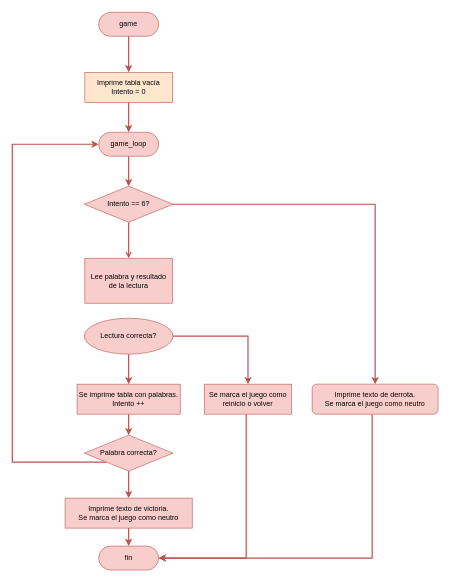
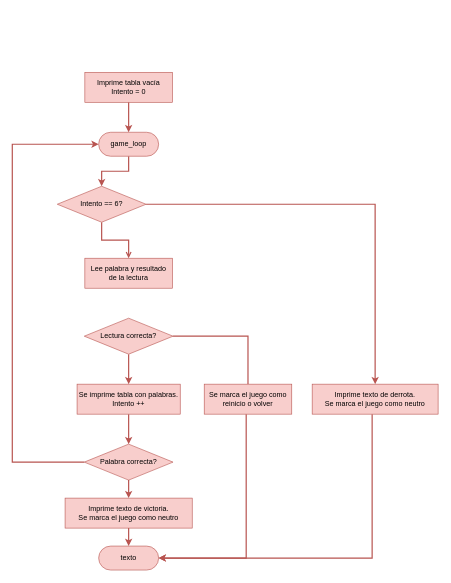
(129, 24) -> none
(129, 51) -> none
(129, 87) -> (129, 87)
(129, 204) -> (102, 204)
(129, 281) -> (129, 273)
(129, 336) -> (129, 336)
(248, 377) -> (248, 378)
(375, 399) -> (375, 399)
(129, 453) -> (129, 462)
(129, 558) -> (129, 558)
